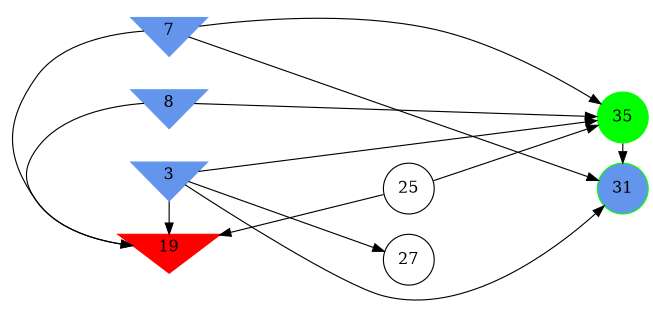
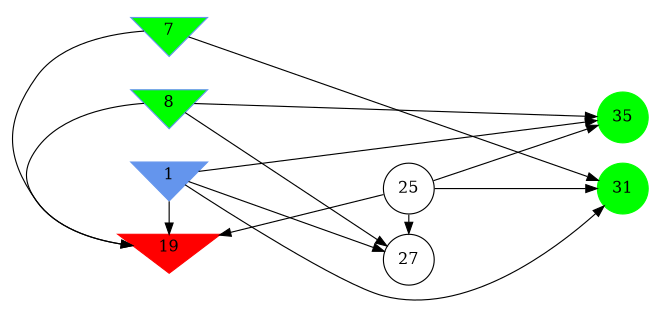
(403, 24) -> none
(169, 30) -> (169, 30)
(169, 103) -> (169, 103)
(623, 148) -> (510, 189)
(169, 175) -> (169, 175)
none -> (281, 176)
(623, 189) -> (623, 189)
none -> (409, 218)
